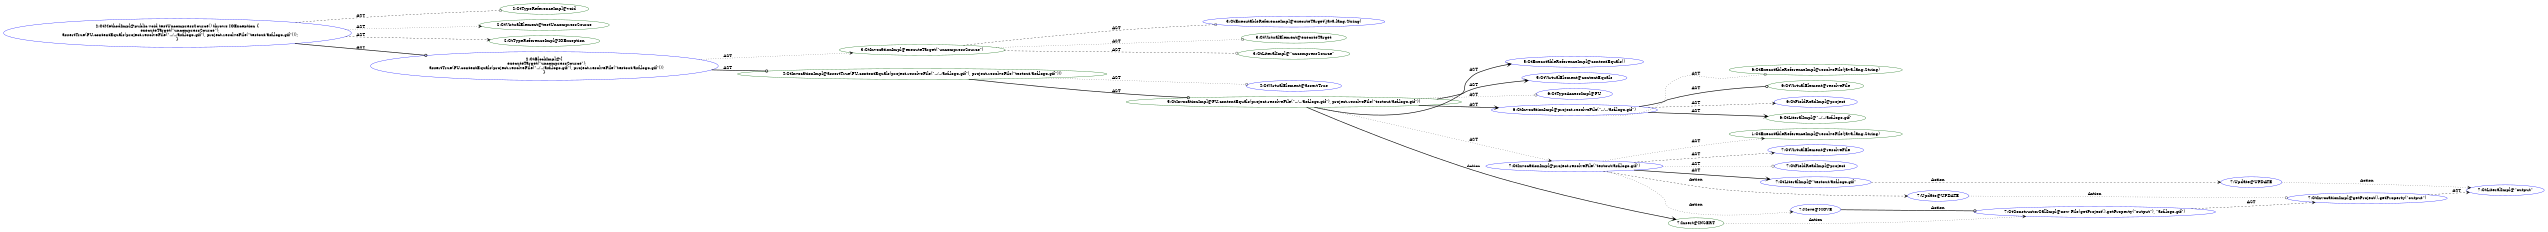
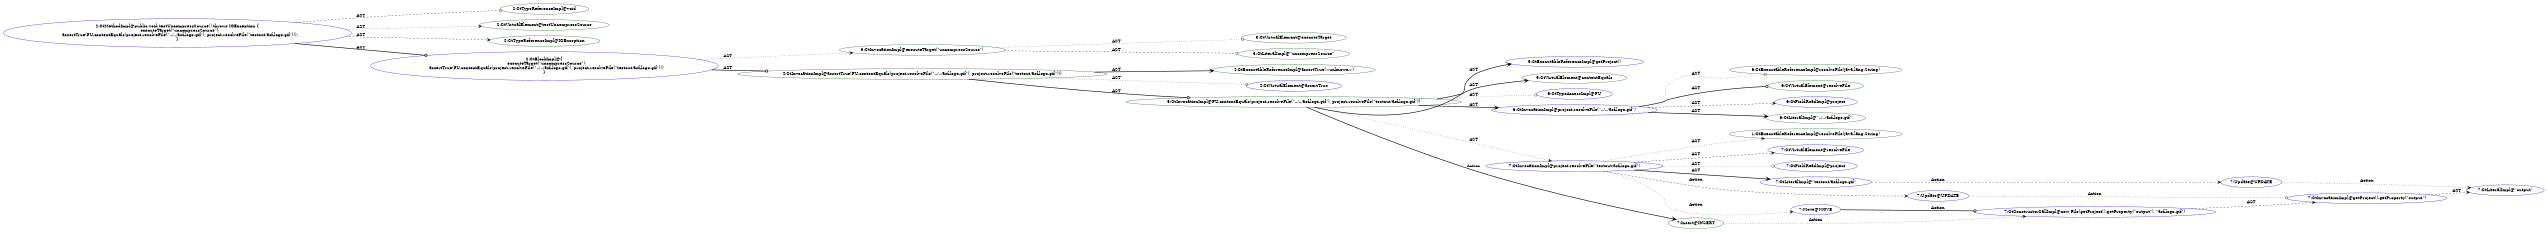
(1294, 22) -> none
(1574, 62) -> (1574, 62)
none -> (1294, 70)
(1574, 78) -> (1574, 78)
